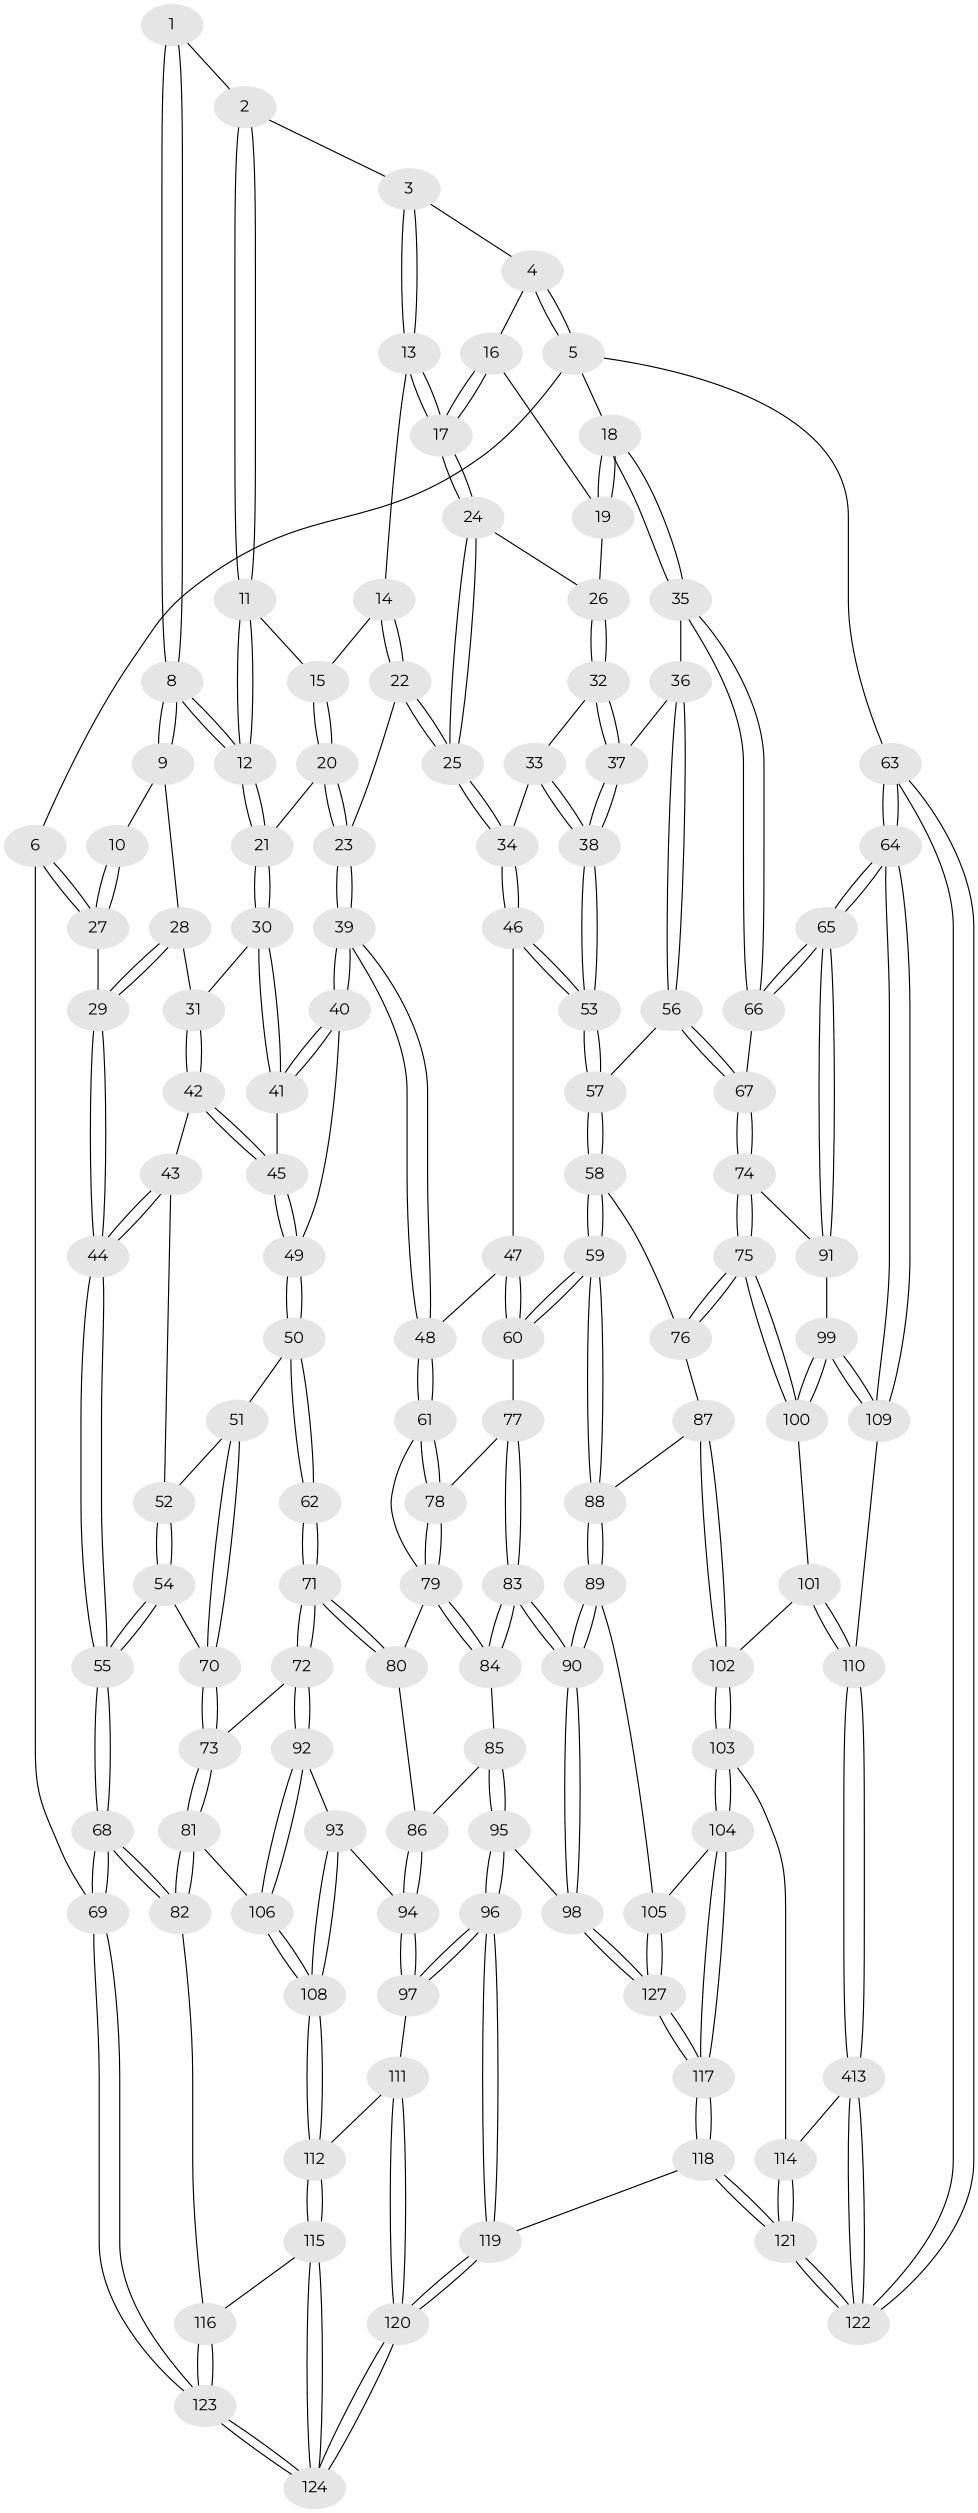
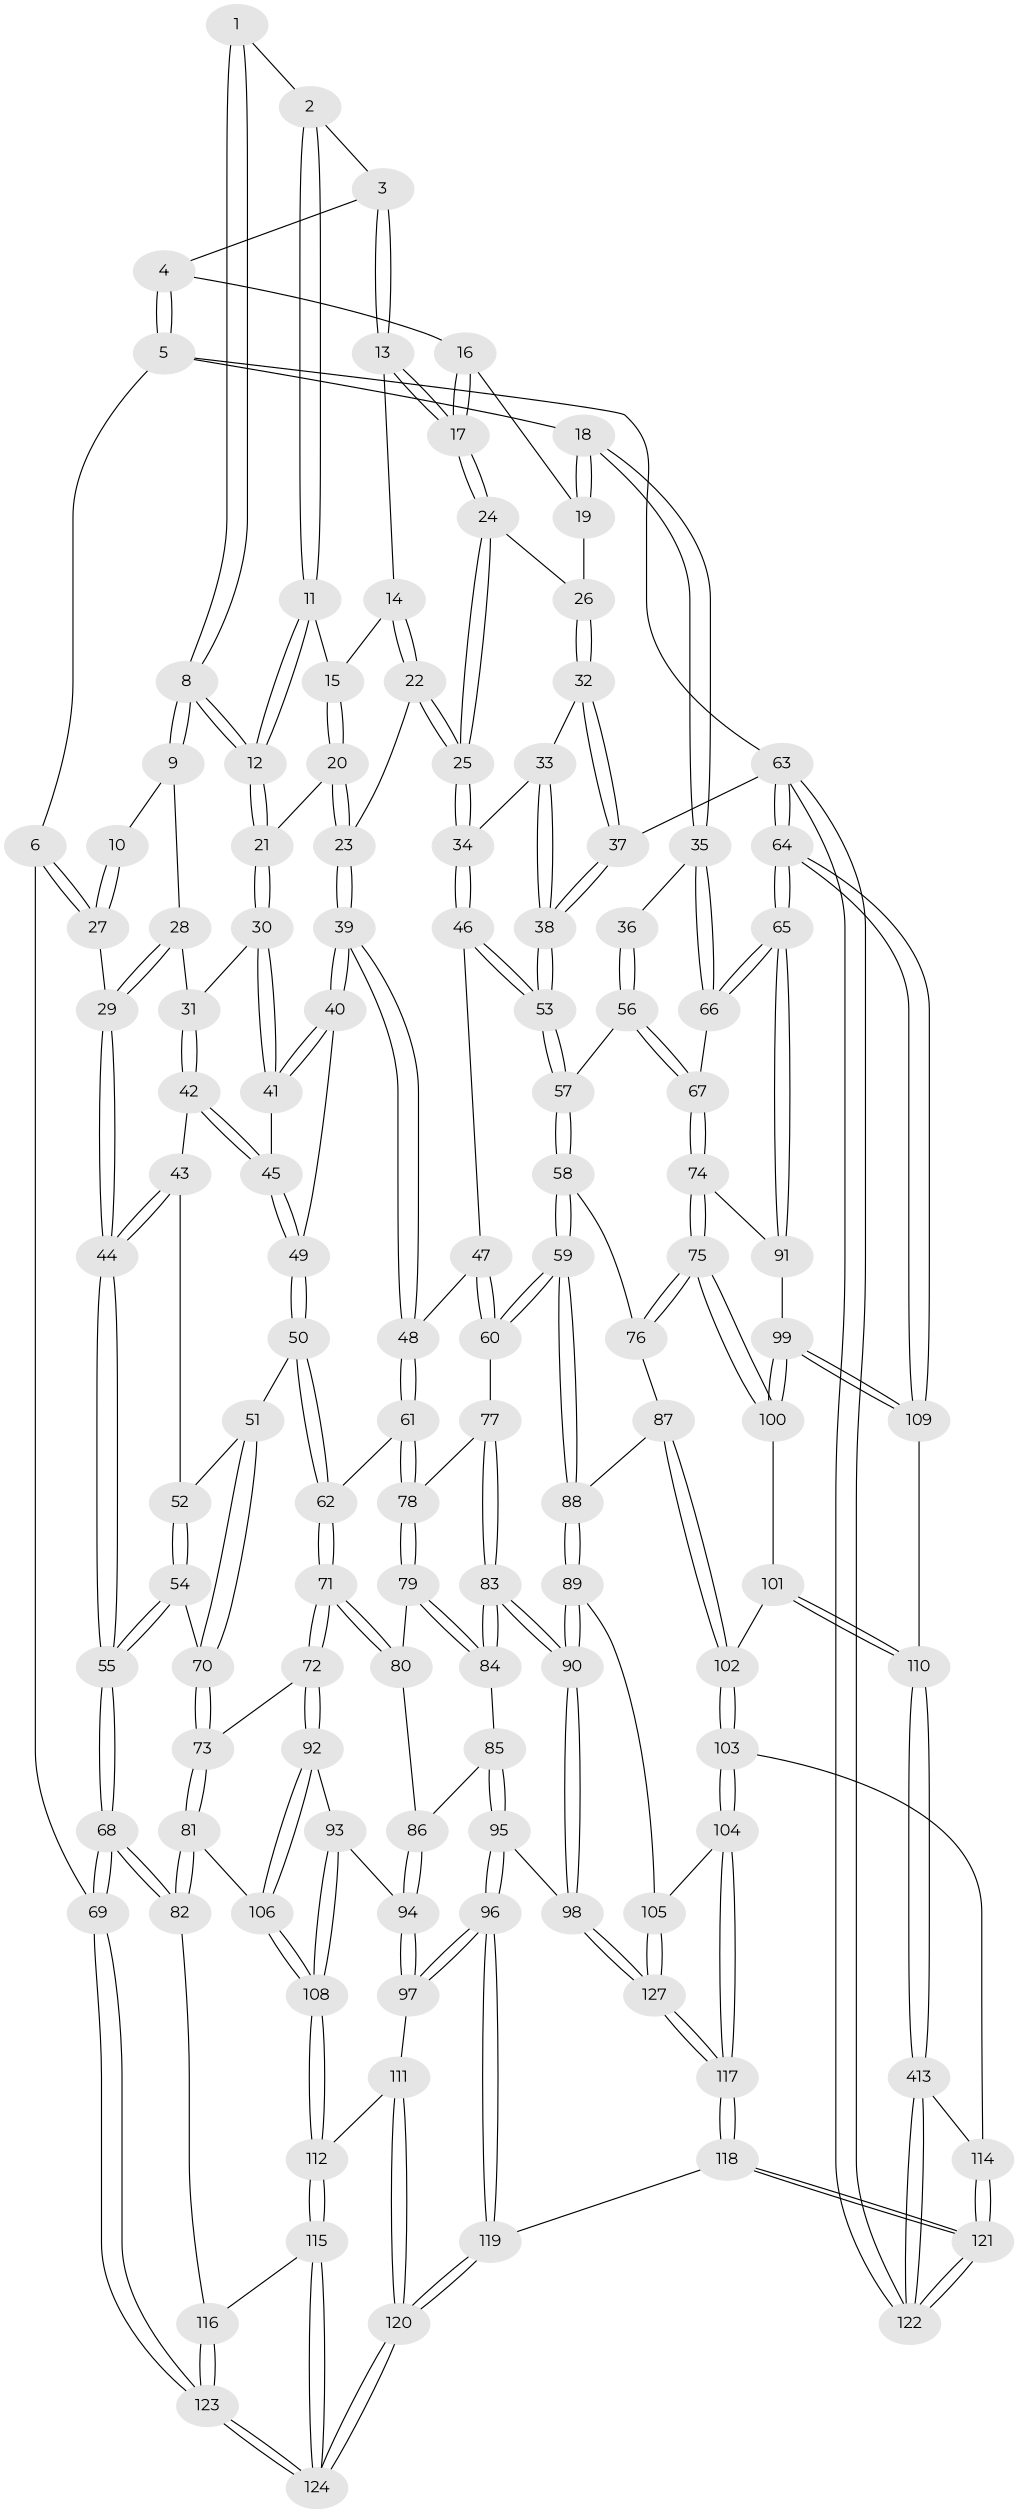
(649, 723) -> (700, 805)
(391, 1504) -> (367, 1462)
